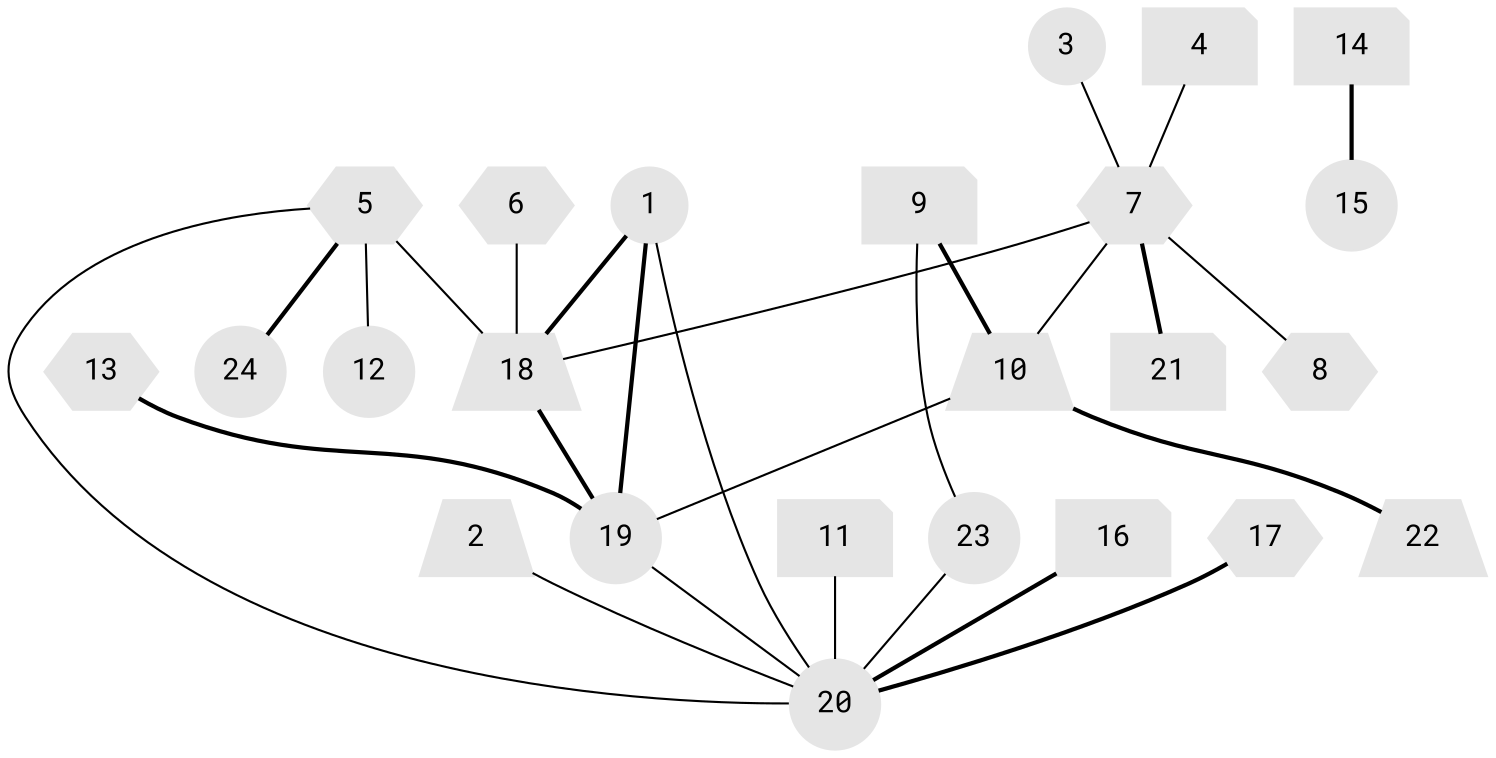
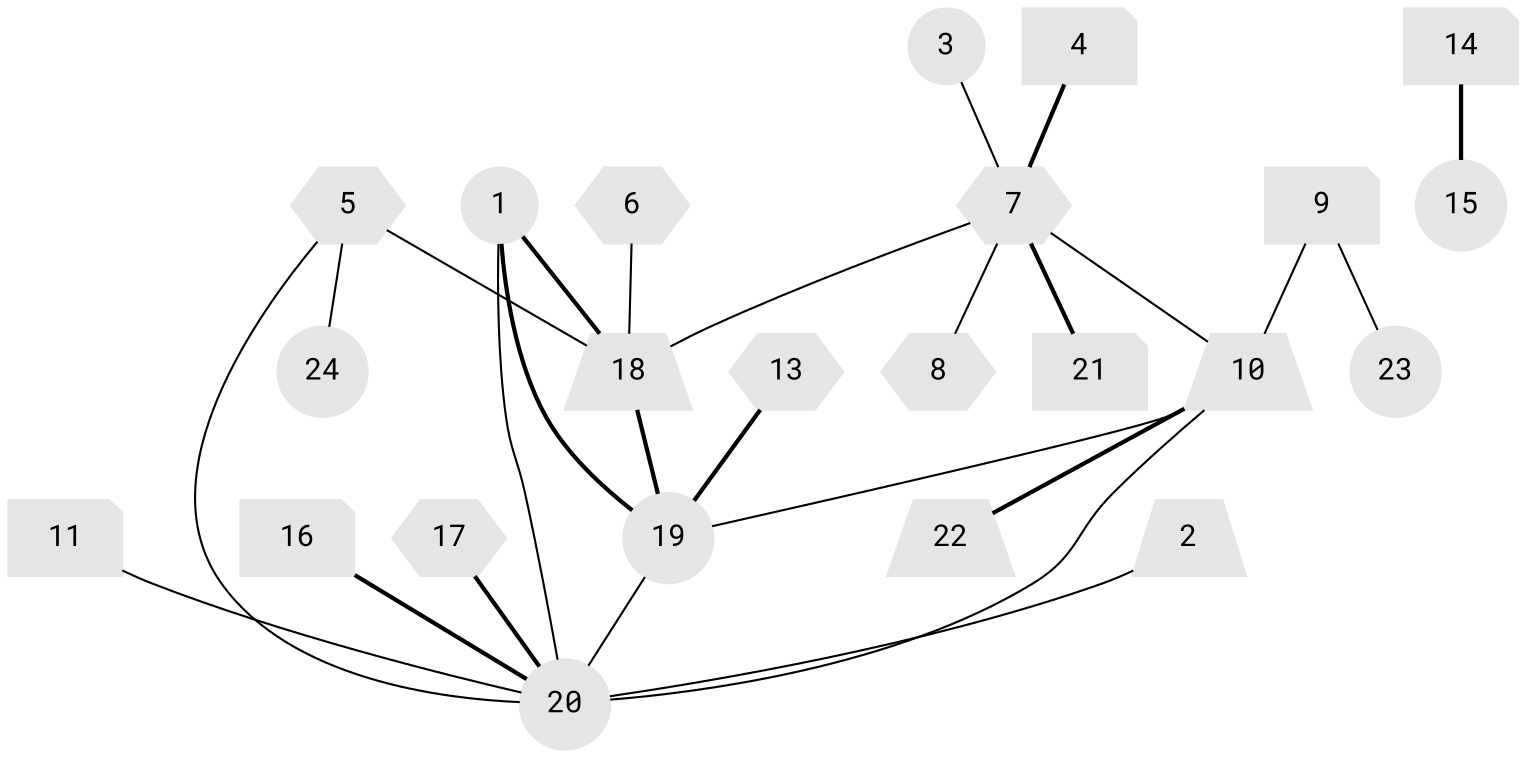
(1167, 126) -> (1047, 126)
(302, 289) -> (336, 285)
(965, 289) -> (1285, 289)
(369, 372) -> none
(905, 621) -> (1007, 597)
